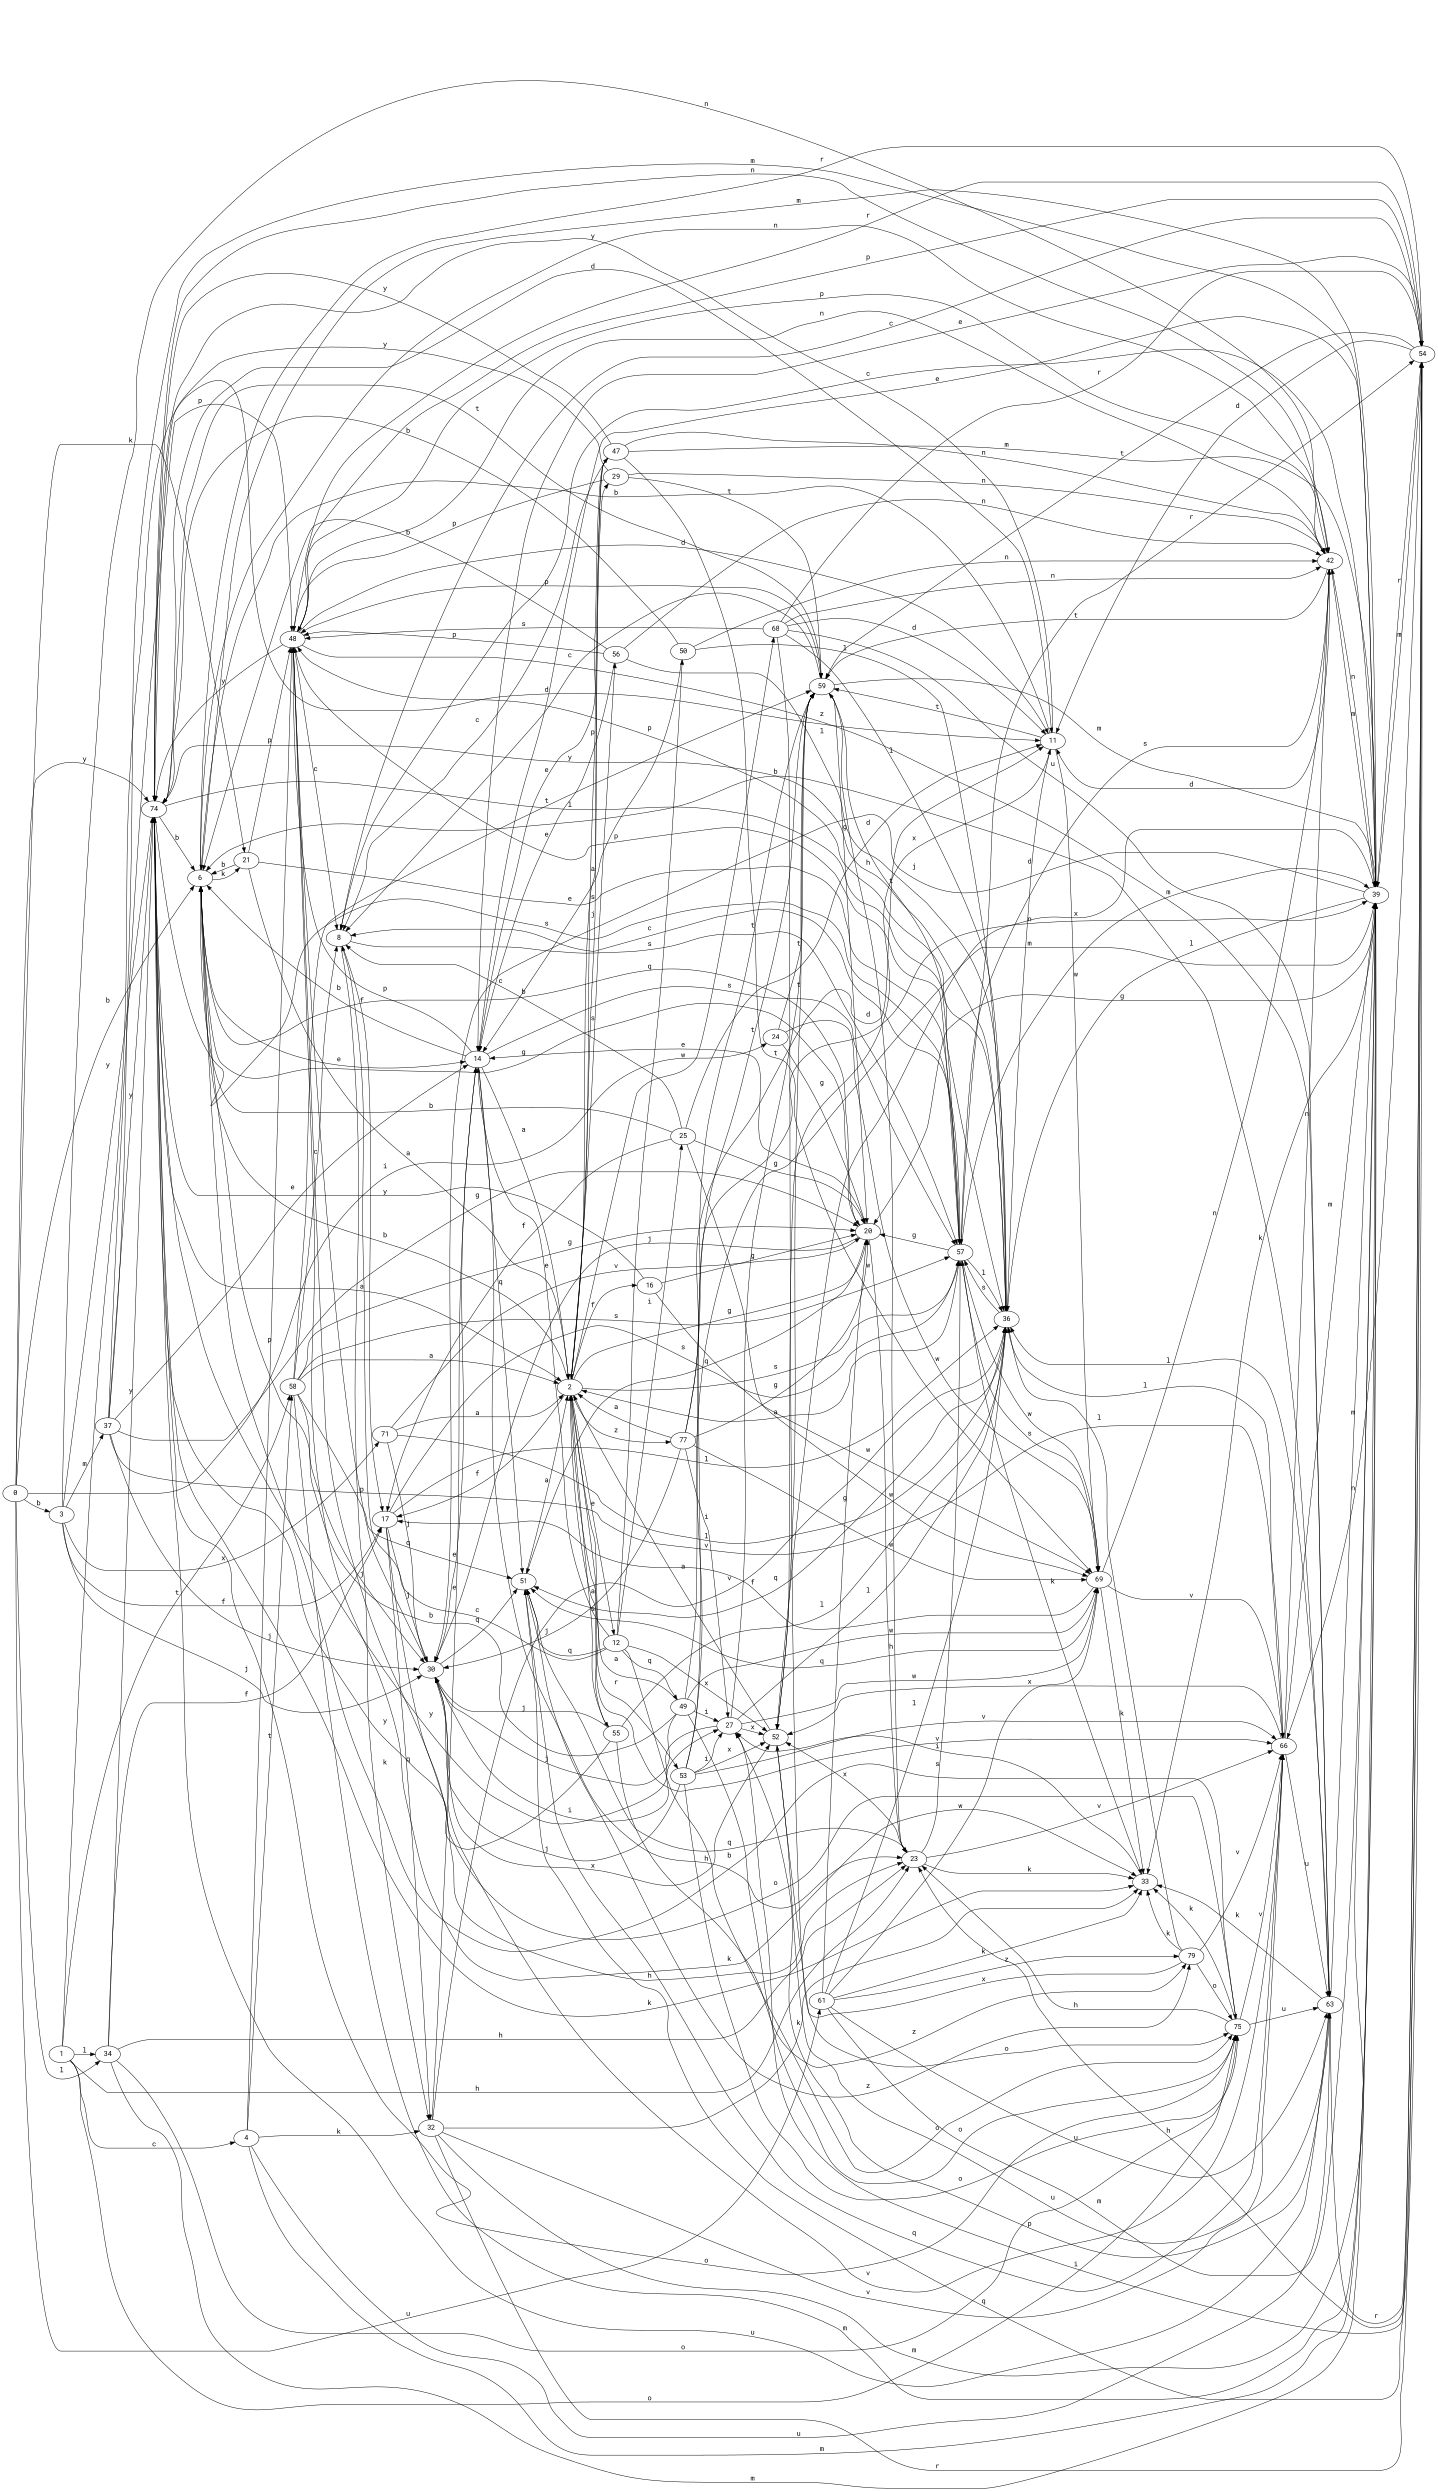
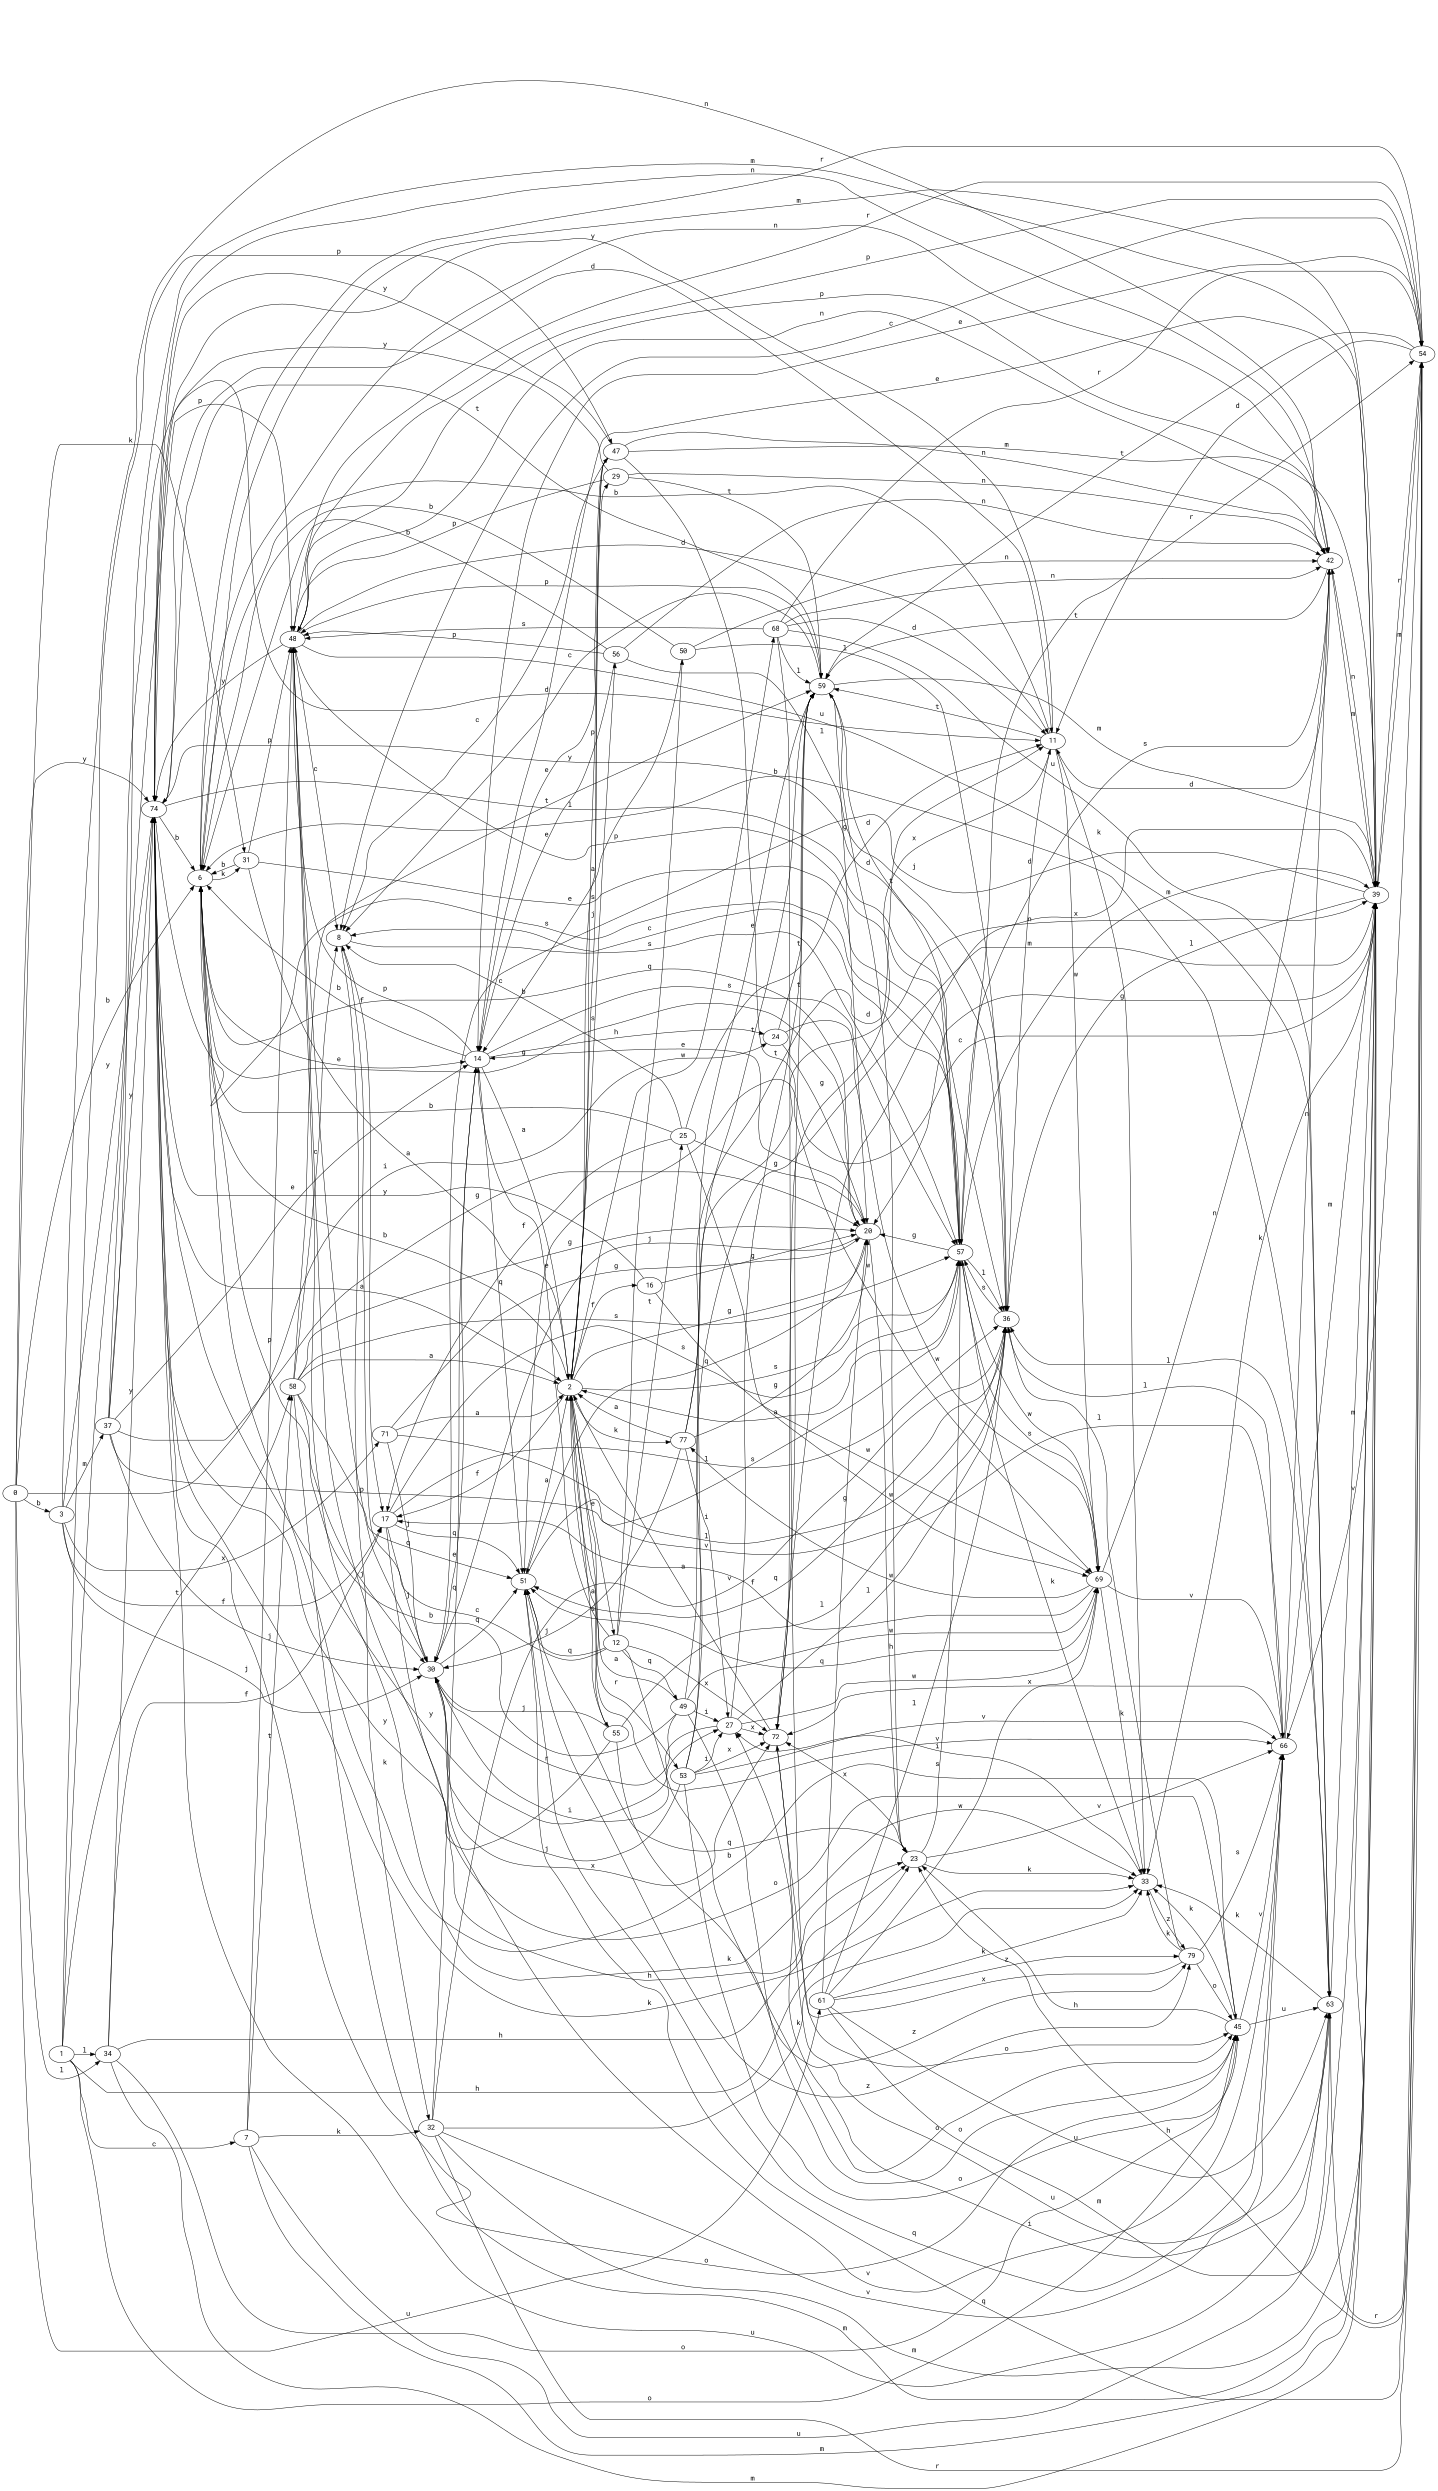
(919, 372) -> (819, 1150)
(309, 417) -> (326, 512)
(822, 714) -> (822, 714)
(820, 819) -> none
(246, 861) -> (246, 861)
(868, 863) -> (868, 863)
none -> (98, 891)
(974, 923) -> (788, 662)
(752, 926) -> (752, 926)
(616, 1266) -> (616, 1266)
(650, 1302) -> (650, 1302)
none -> (1132, 1304)
(616, 1431) -> (616, 1431)
none -> (758, 1461)
(1353, 1488) -> (1353, 1488)
(879, 1543) -> (875, 1573)
(454, 1588) -> (454, 1588)
(517, 1620) -> (624, 1037)
(776, 1737) -> (776, 1737)
(547, 1759) -> (547, 1759)
(409, 1792) -> (464, 1538)
(1238, 1852) -> (1238, 1852)
(1306, 1873) -> none
none -> (1164, 1919)
(1238, 2027) -> (1238, 2027)
(246, 2138) -> (246, 2138)
(1030, 2224) -> (1030, 2224)
(1331, 2330) -> none
